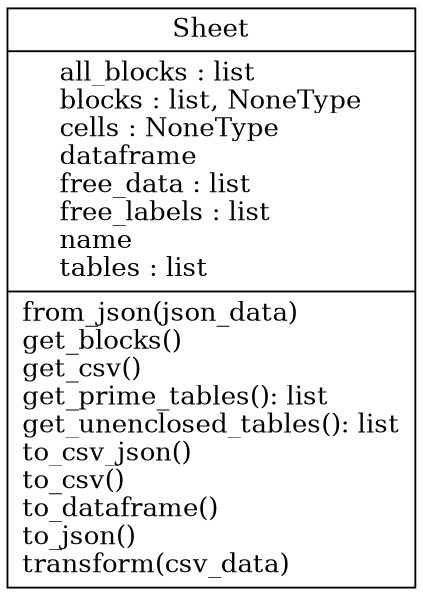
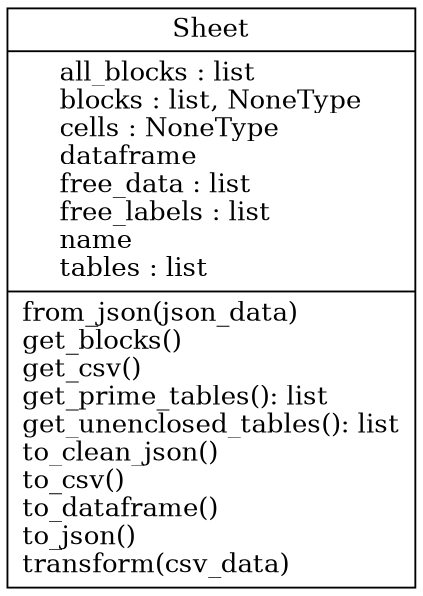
(107, 453) -> (121, 453)
